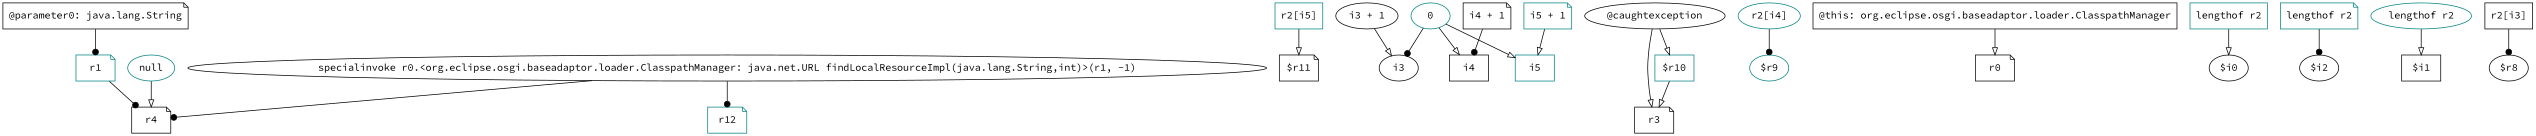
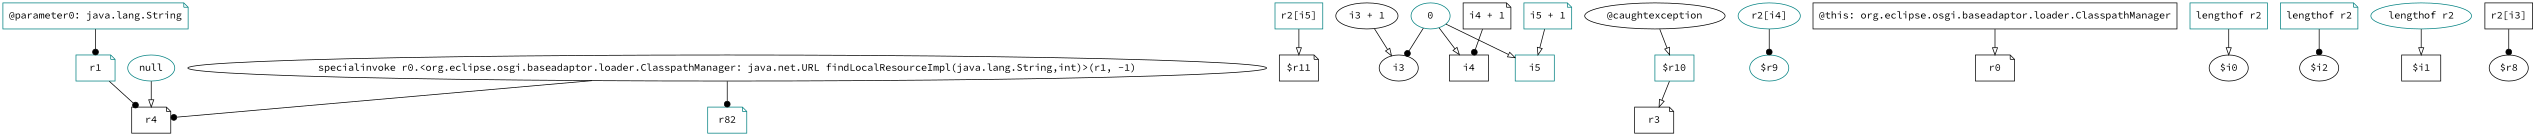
(96, 16) -> (96, 16)
(1648, 64) -> none
(727, 120) -> (727, 120)
